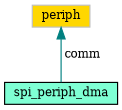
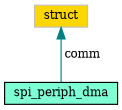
(61, 16) -> (61, 16)
